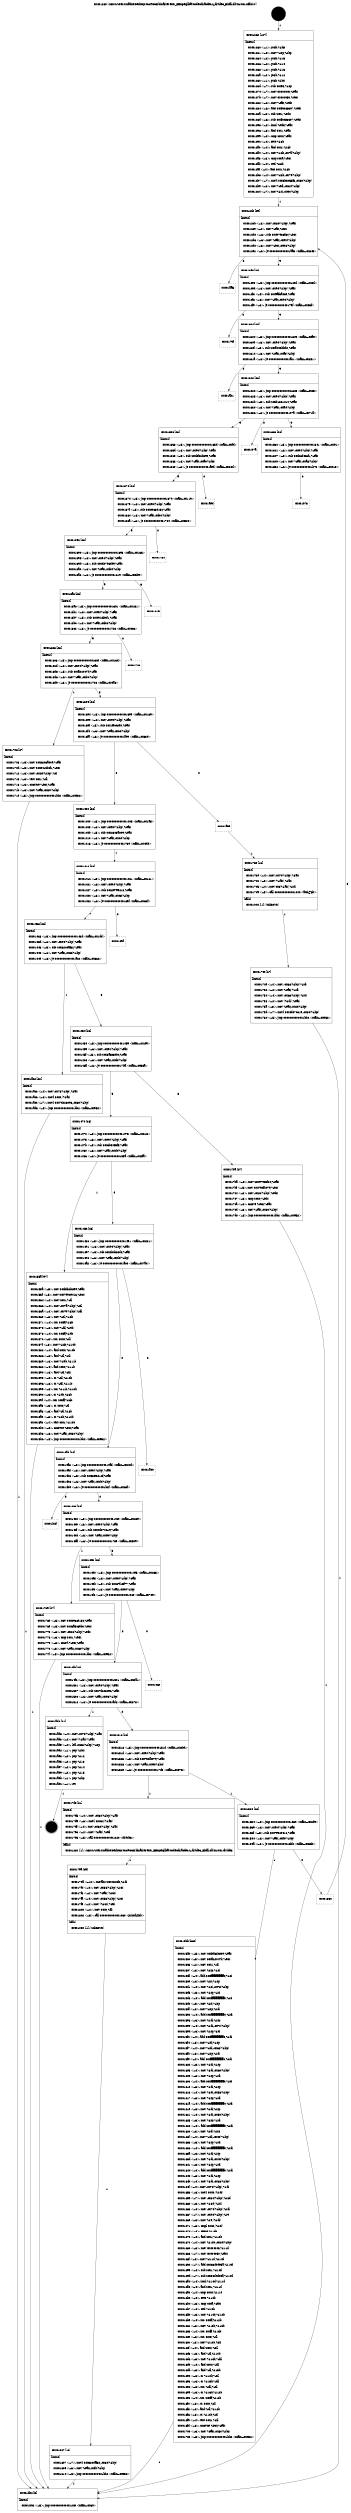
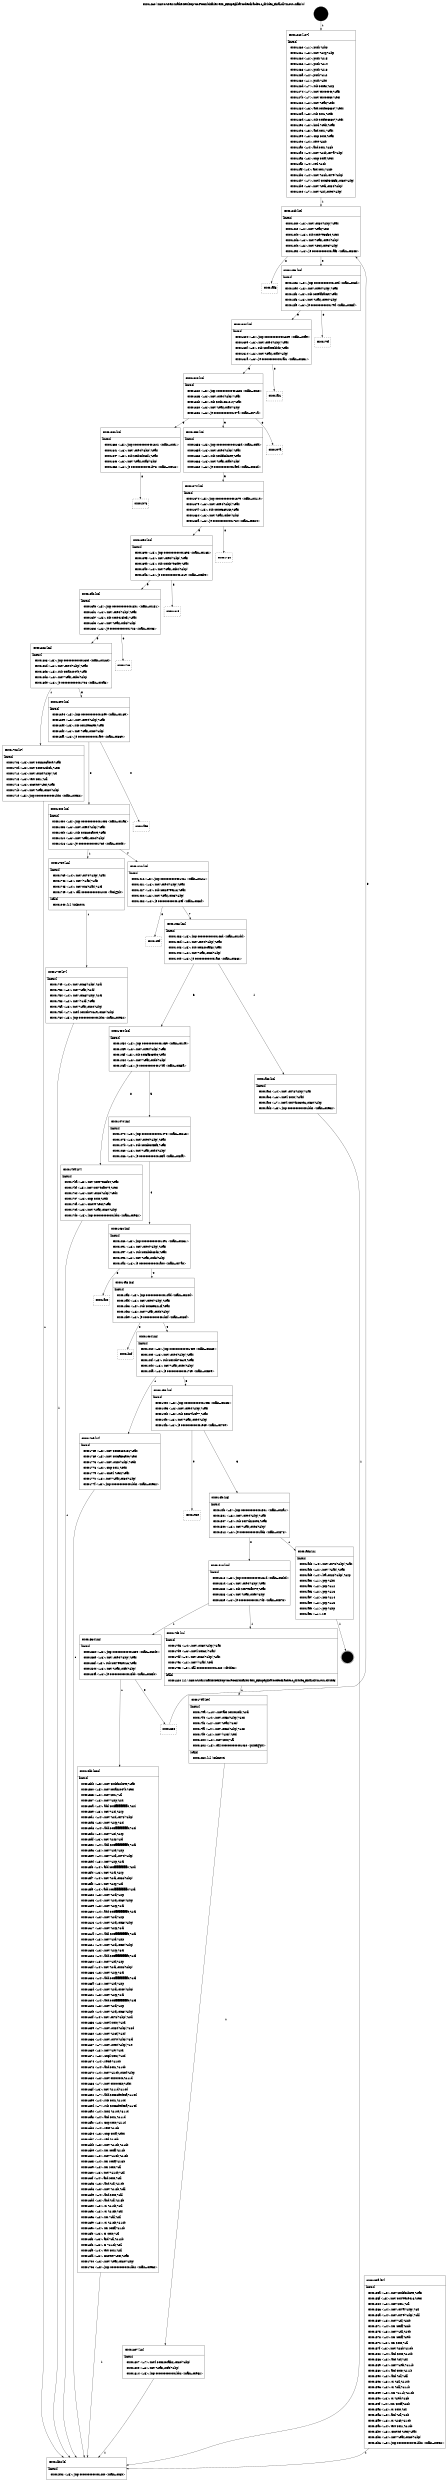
(207, 504) -> none
(241, 844) -> (88, 853)
(74, 1214) -> none
